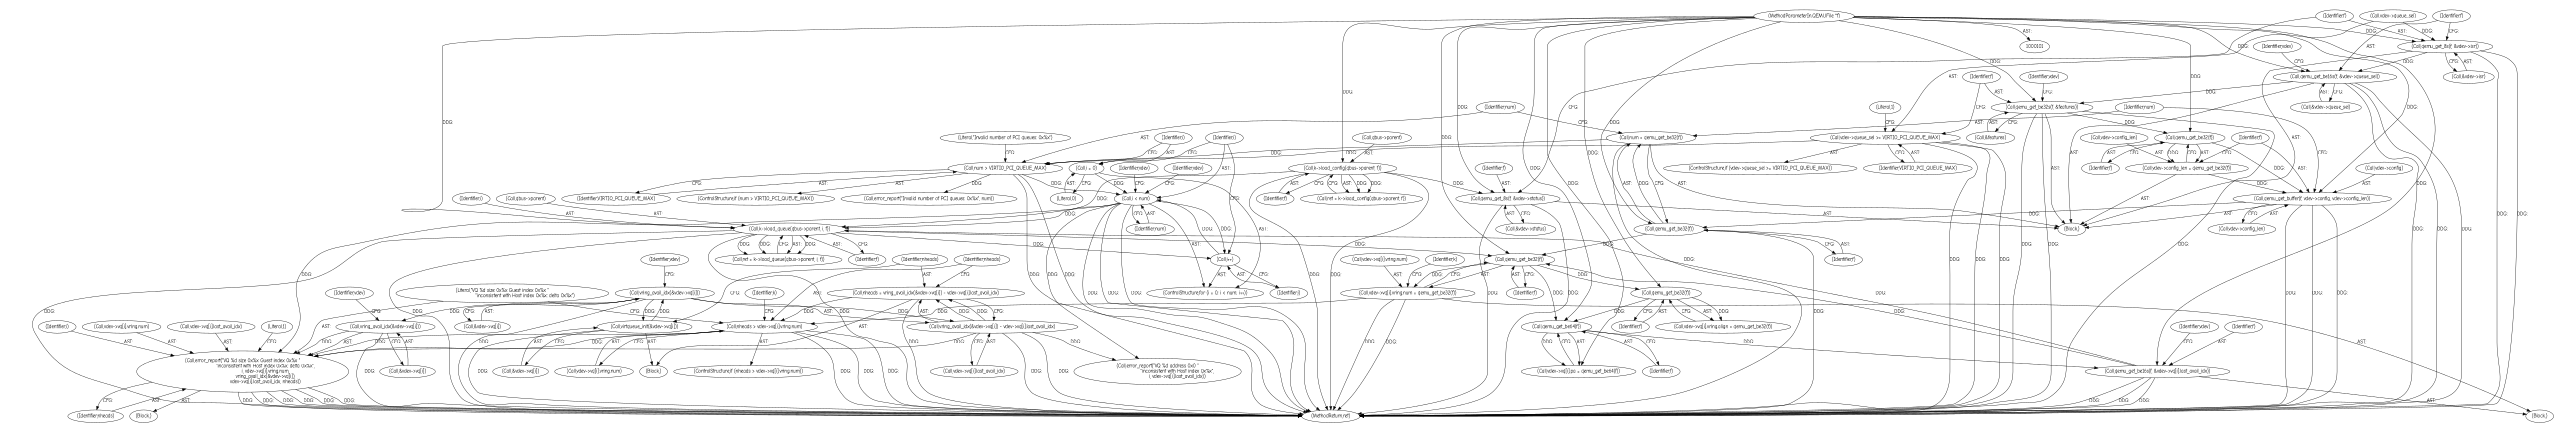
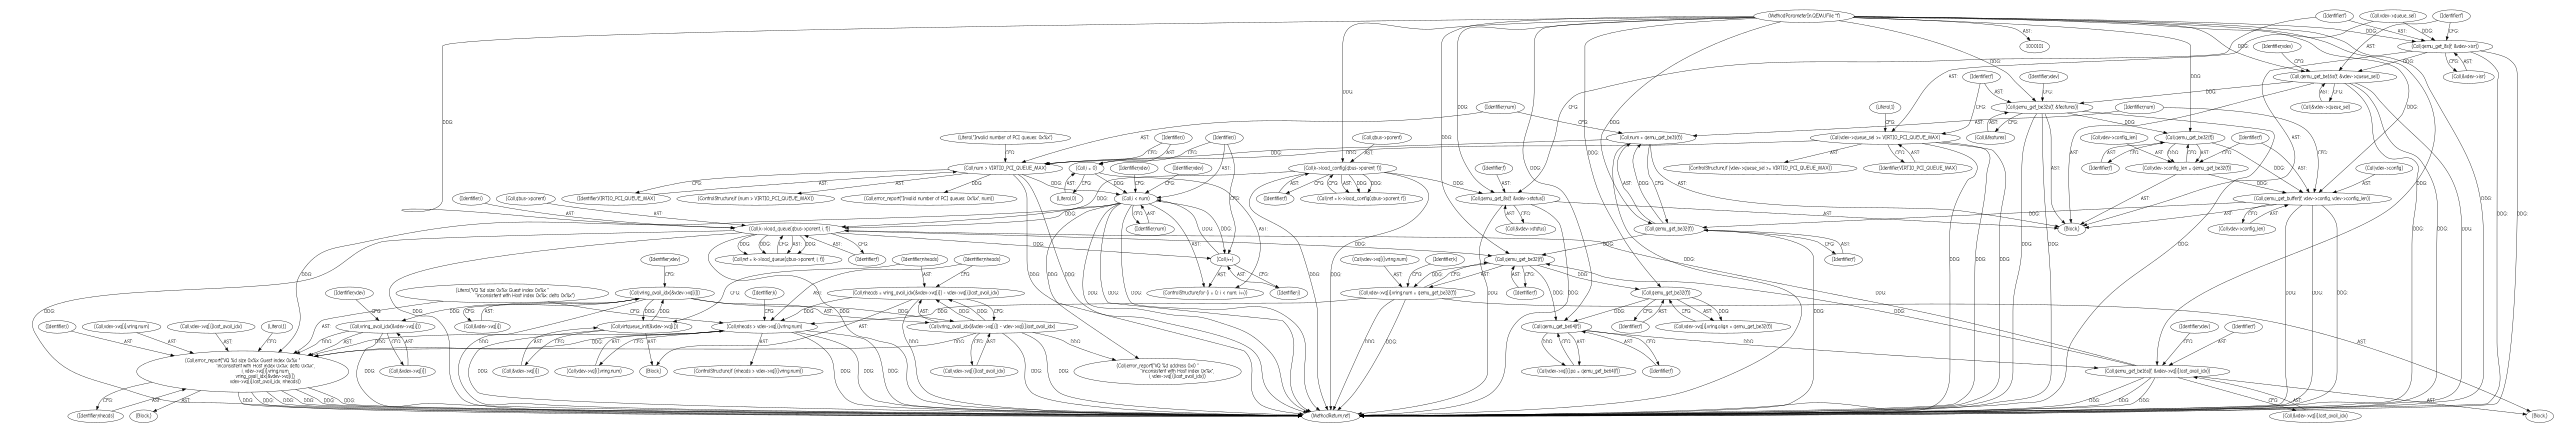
(1547, 115) -> (2476, 392)
(1651, 138) -> (1651, 138)
none -> (2315, 416)
